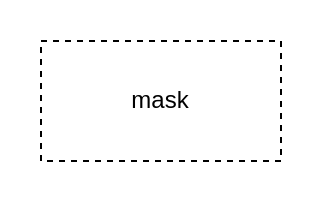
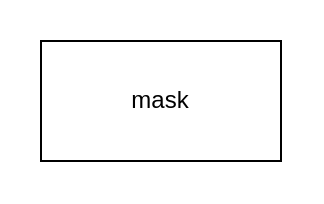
(161, 101) -> (161, 101)
